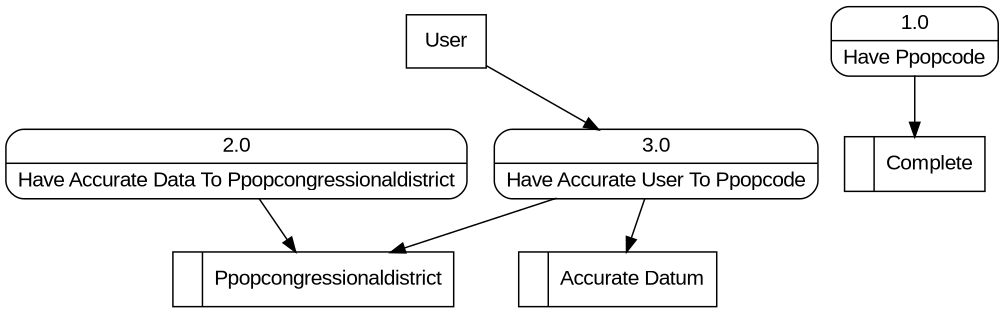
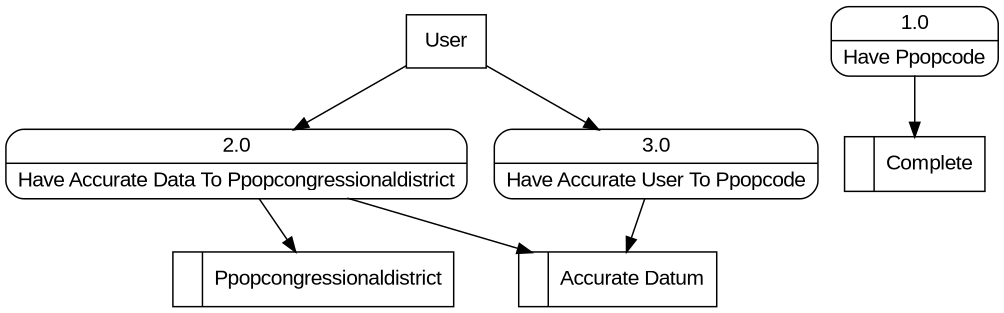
none -> (356, 94)
none -> (432, 223)
(480, 223) -> none
